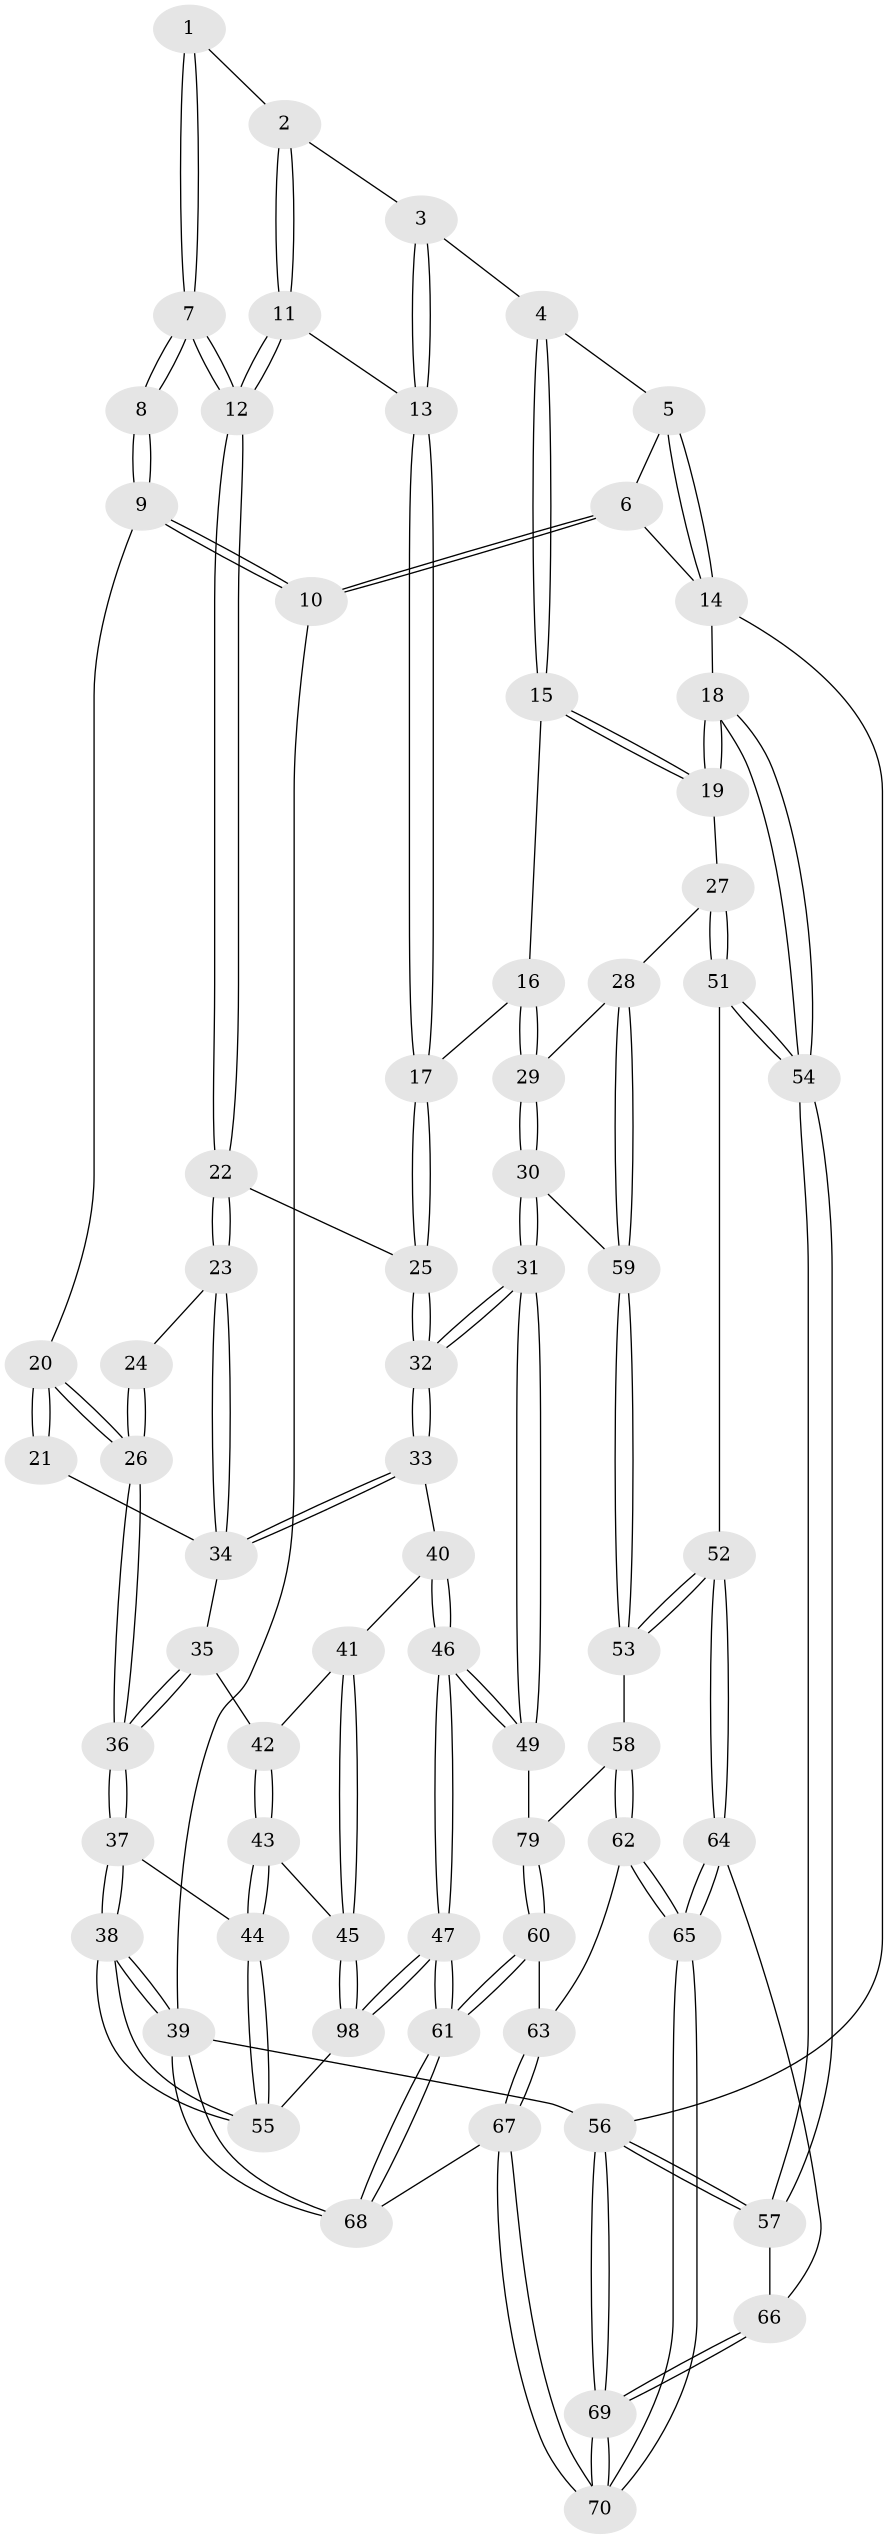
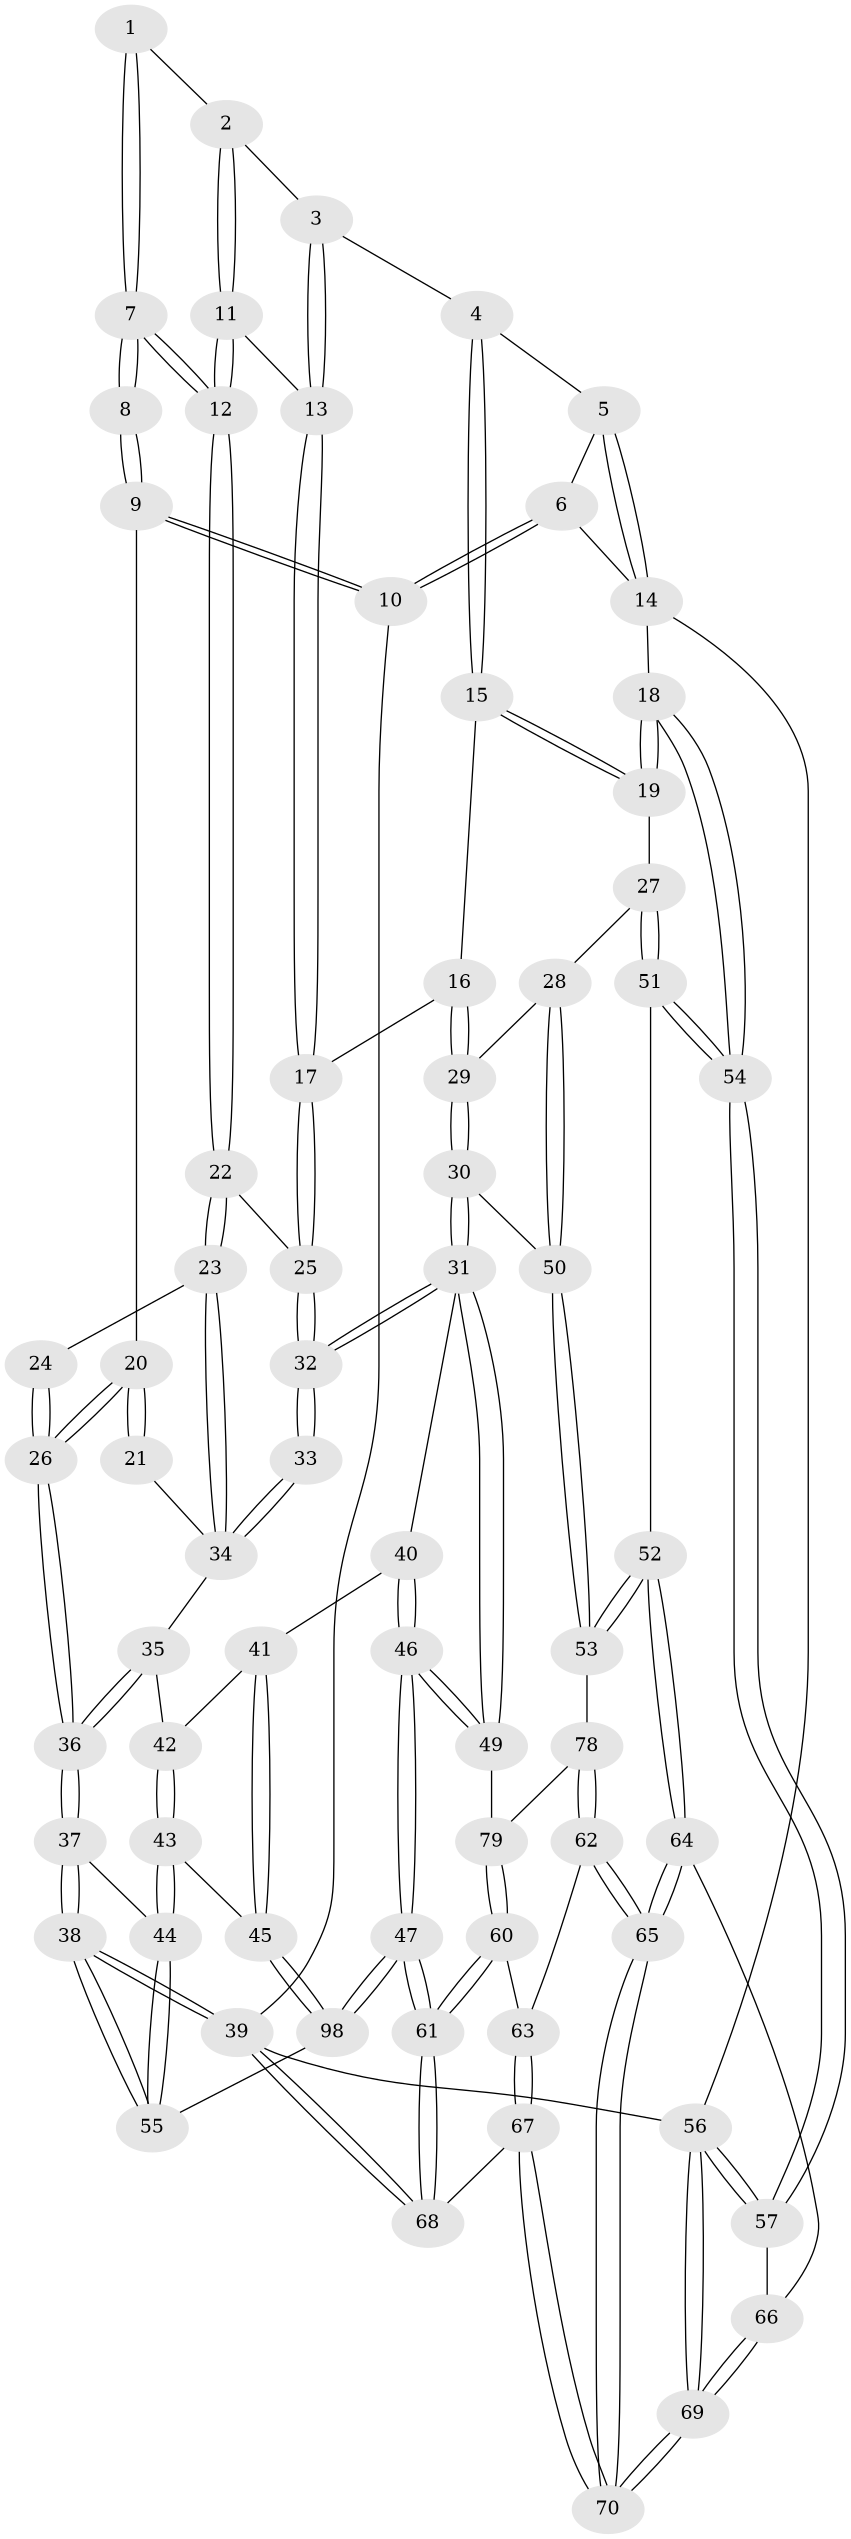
(624, 1269) -> (555, 1269)
(430, 1508) -> (433, 1413)
(624, 1746) -> (587, 1746)
